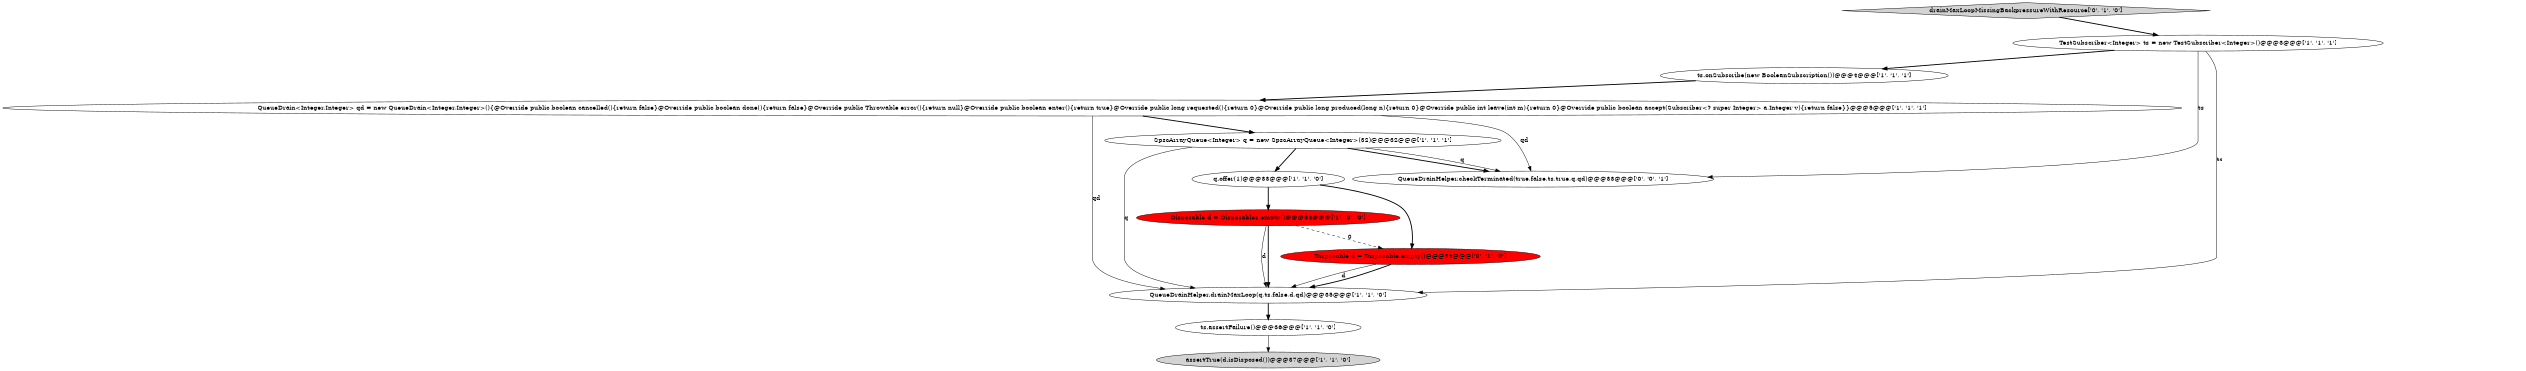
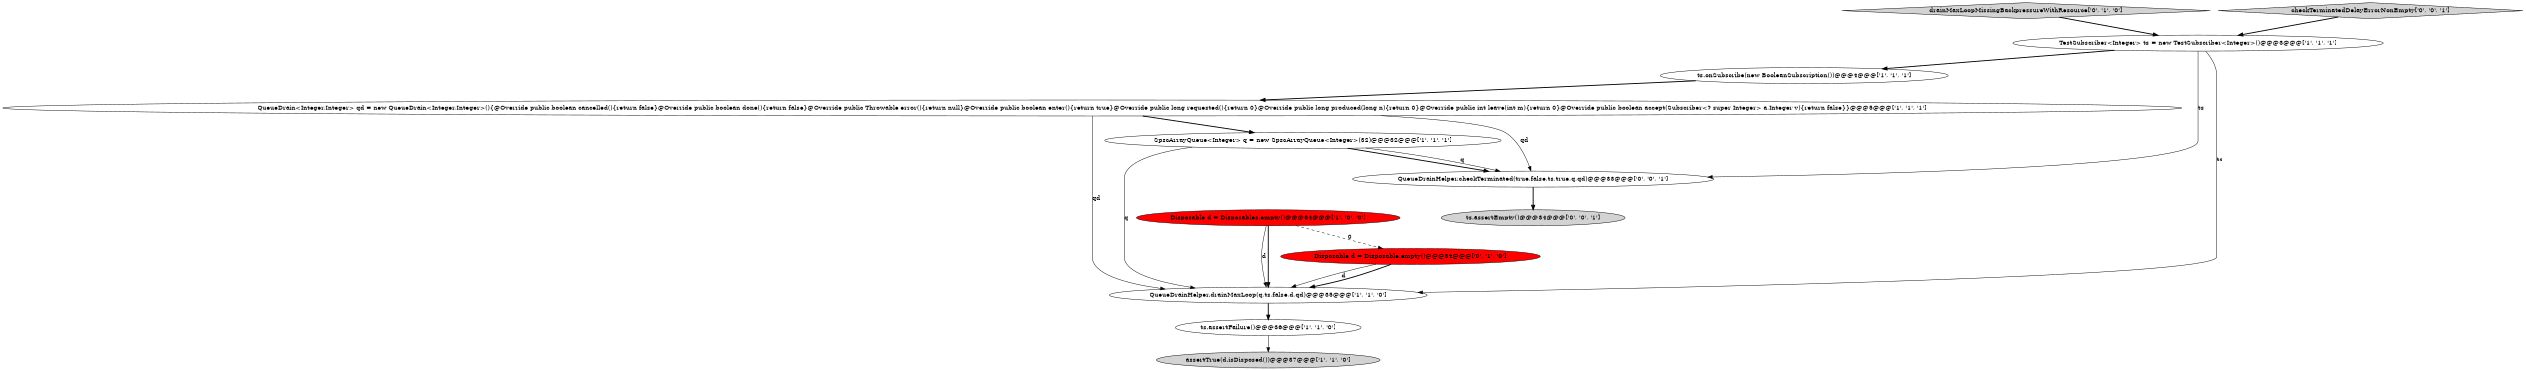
none -> (2370, 11)
(1268, 179) -> none
none -> (1533, 218)
